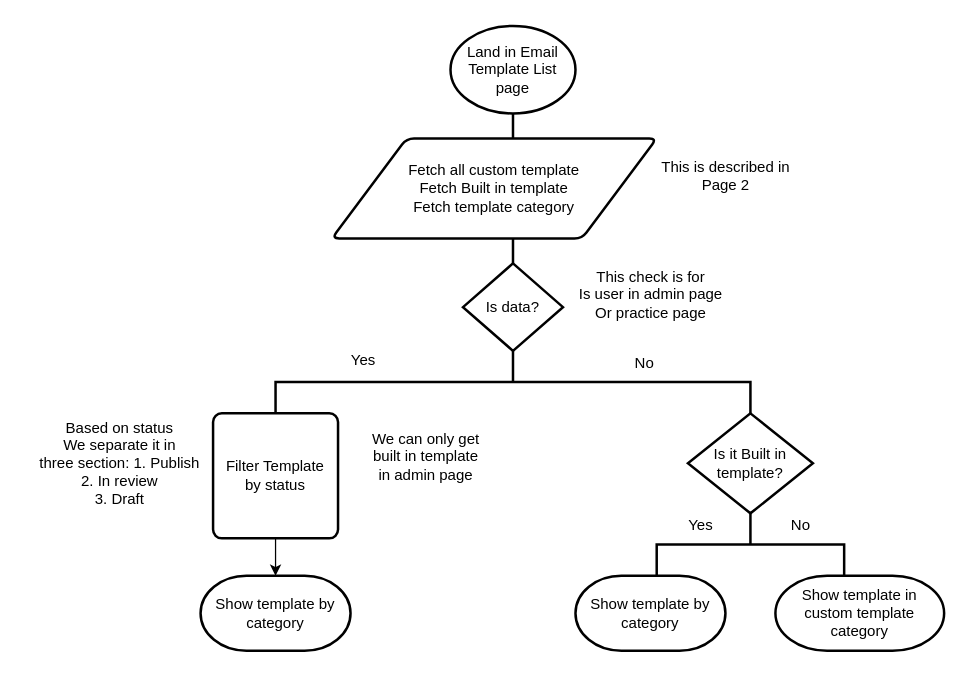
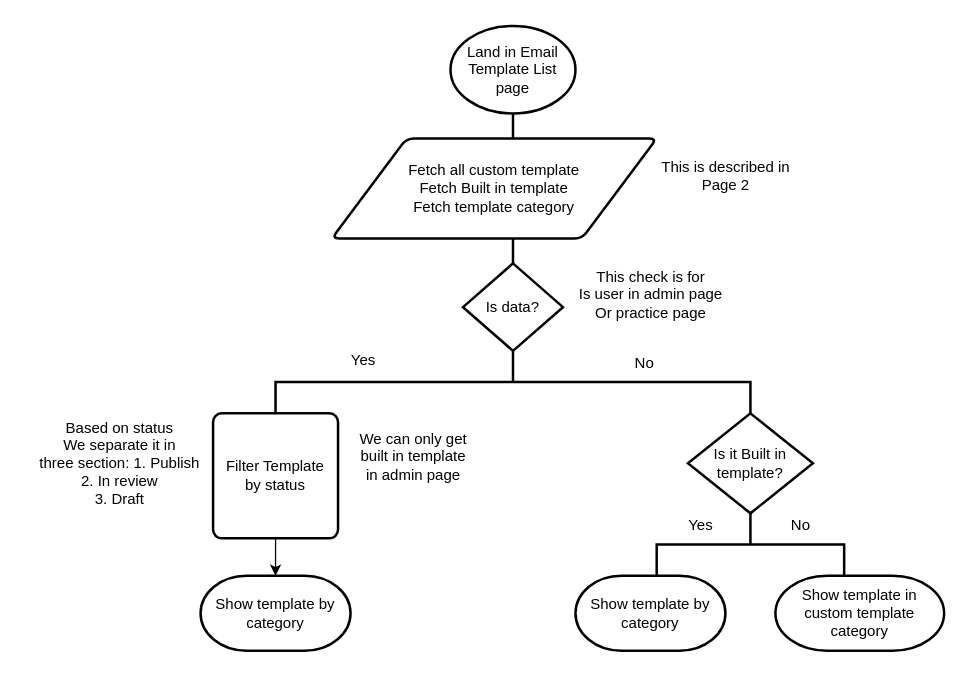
(426, 457) -> (413, 457)
